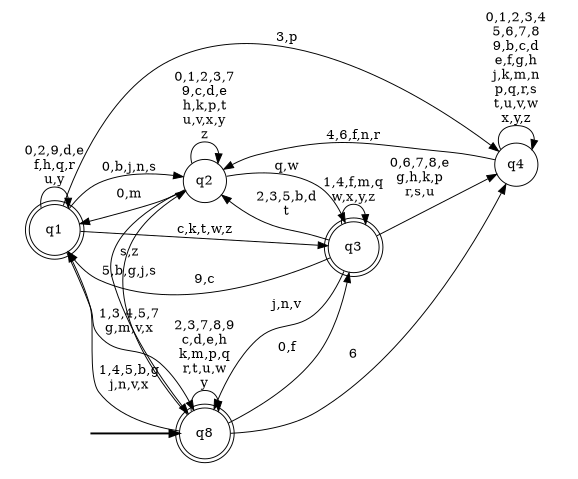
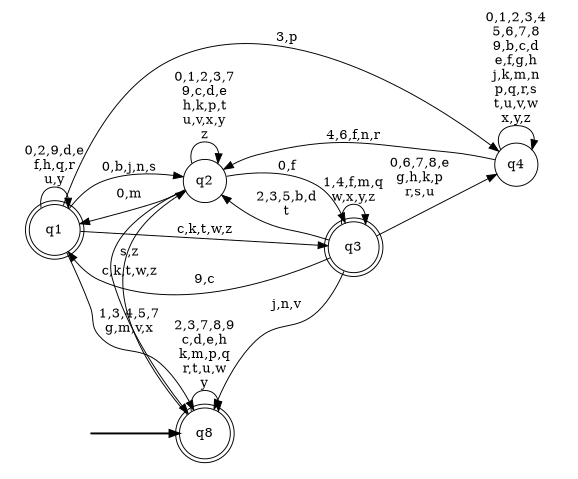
(287, 166) -> (287, 166)
(130, 271) -> (130, 271)
(393, 348) -> none
(307, 368) -> none
(93, 371) -> none
